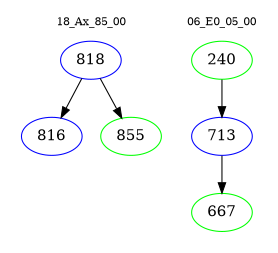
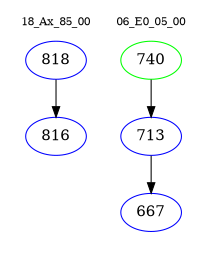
(222, 60) -> (151, 60)
(131, 136) -> none
(222, 212) -> (151, 212)
